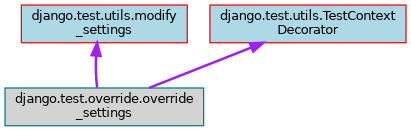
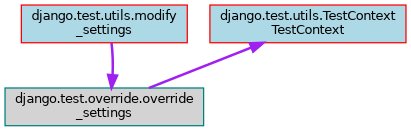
(308, 24) -> (308, 24)
(96, 72) -> (113, 59)
